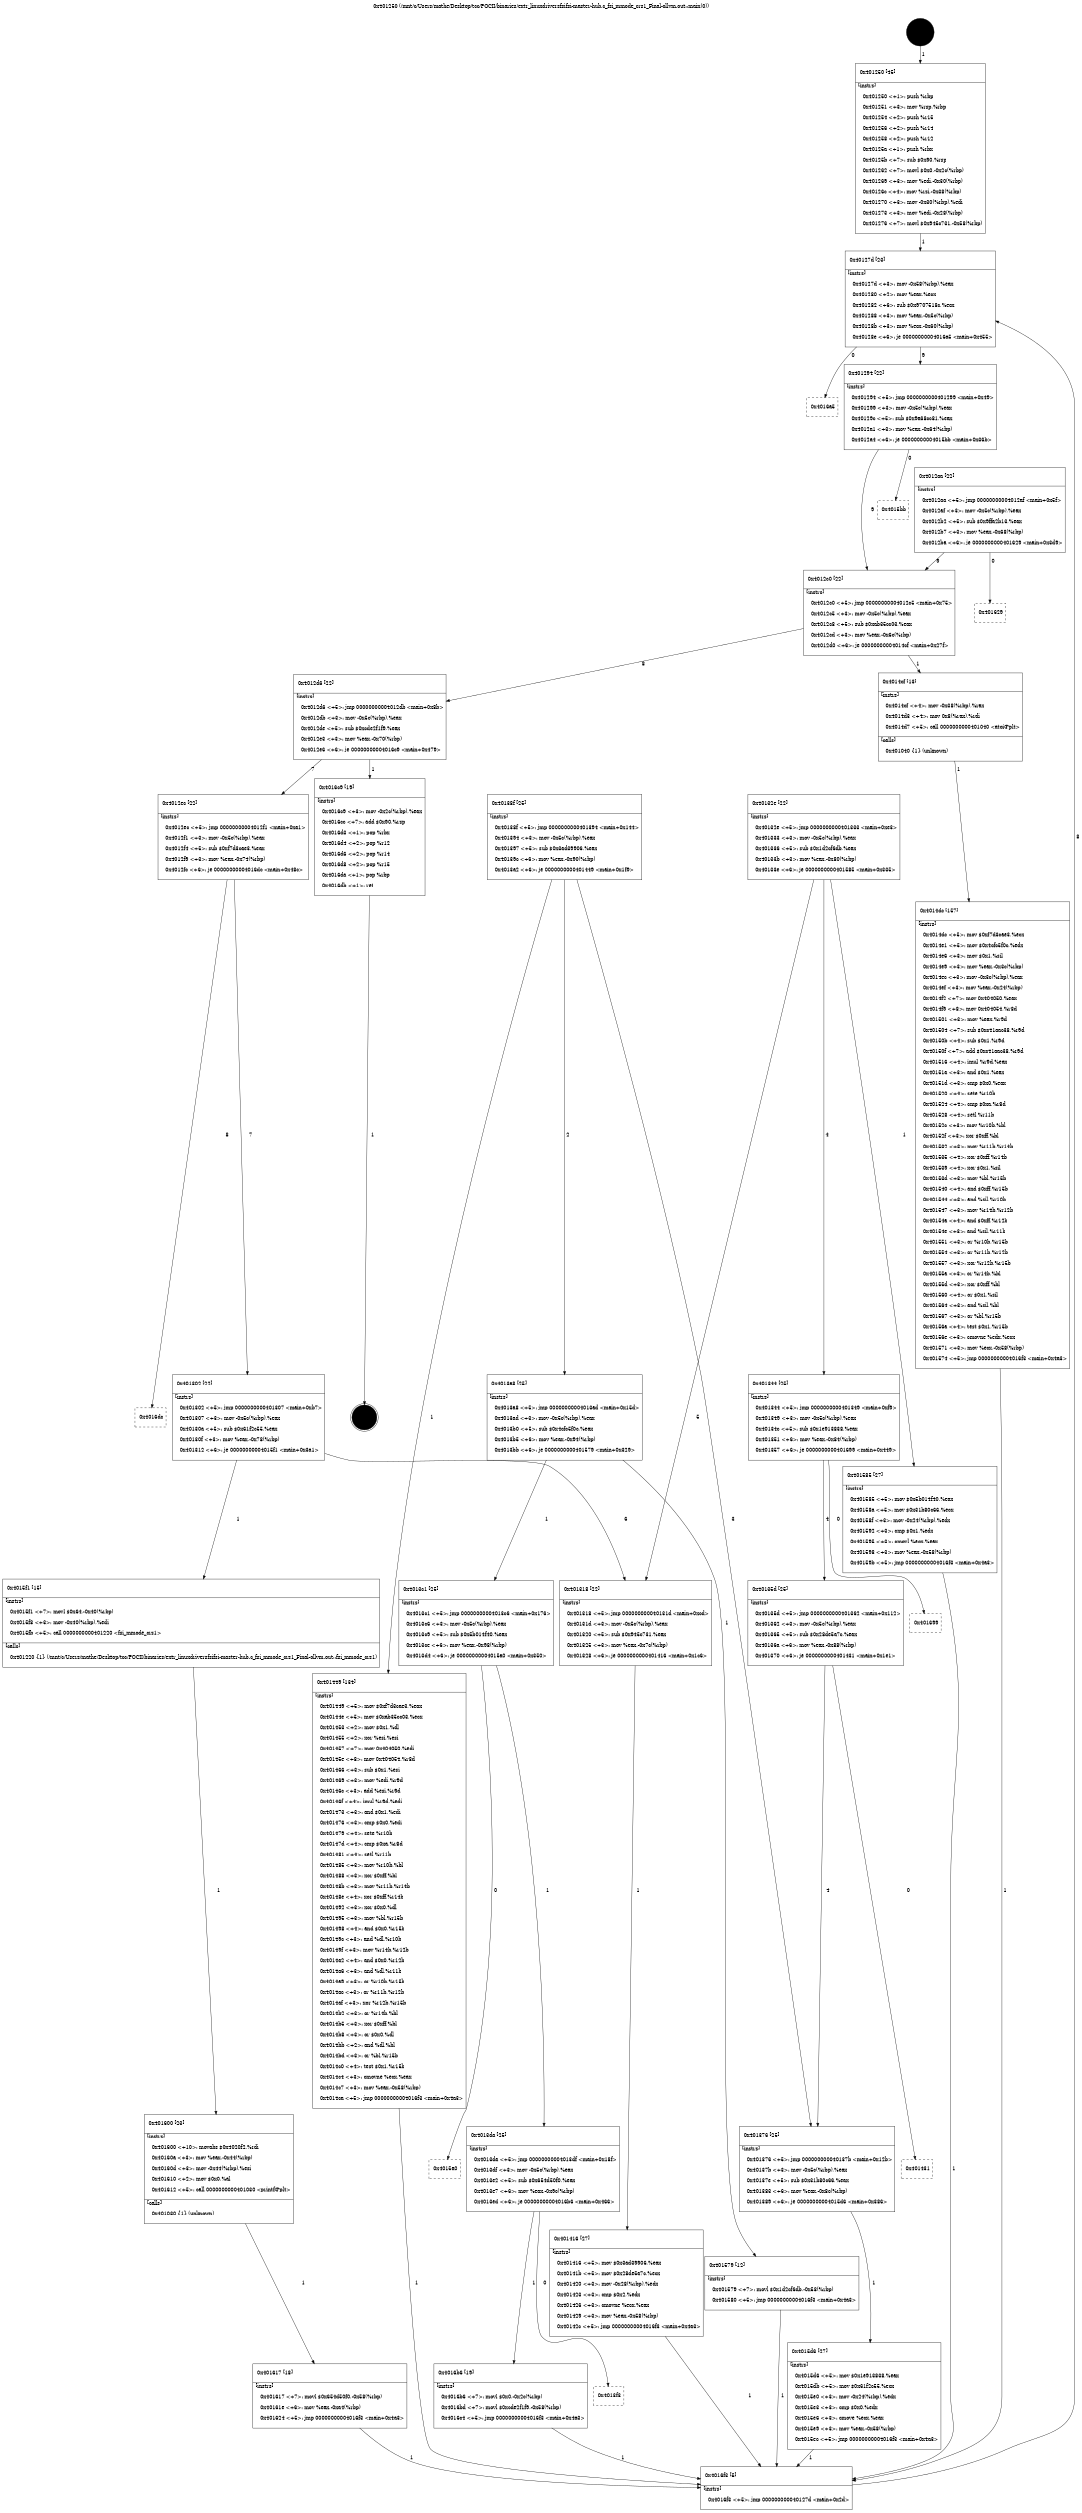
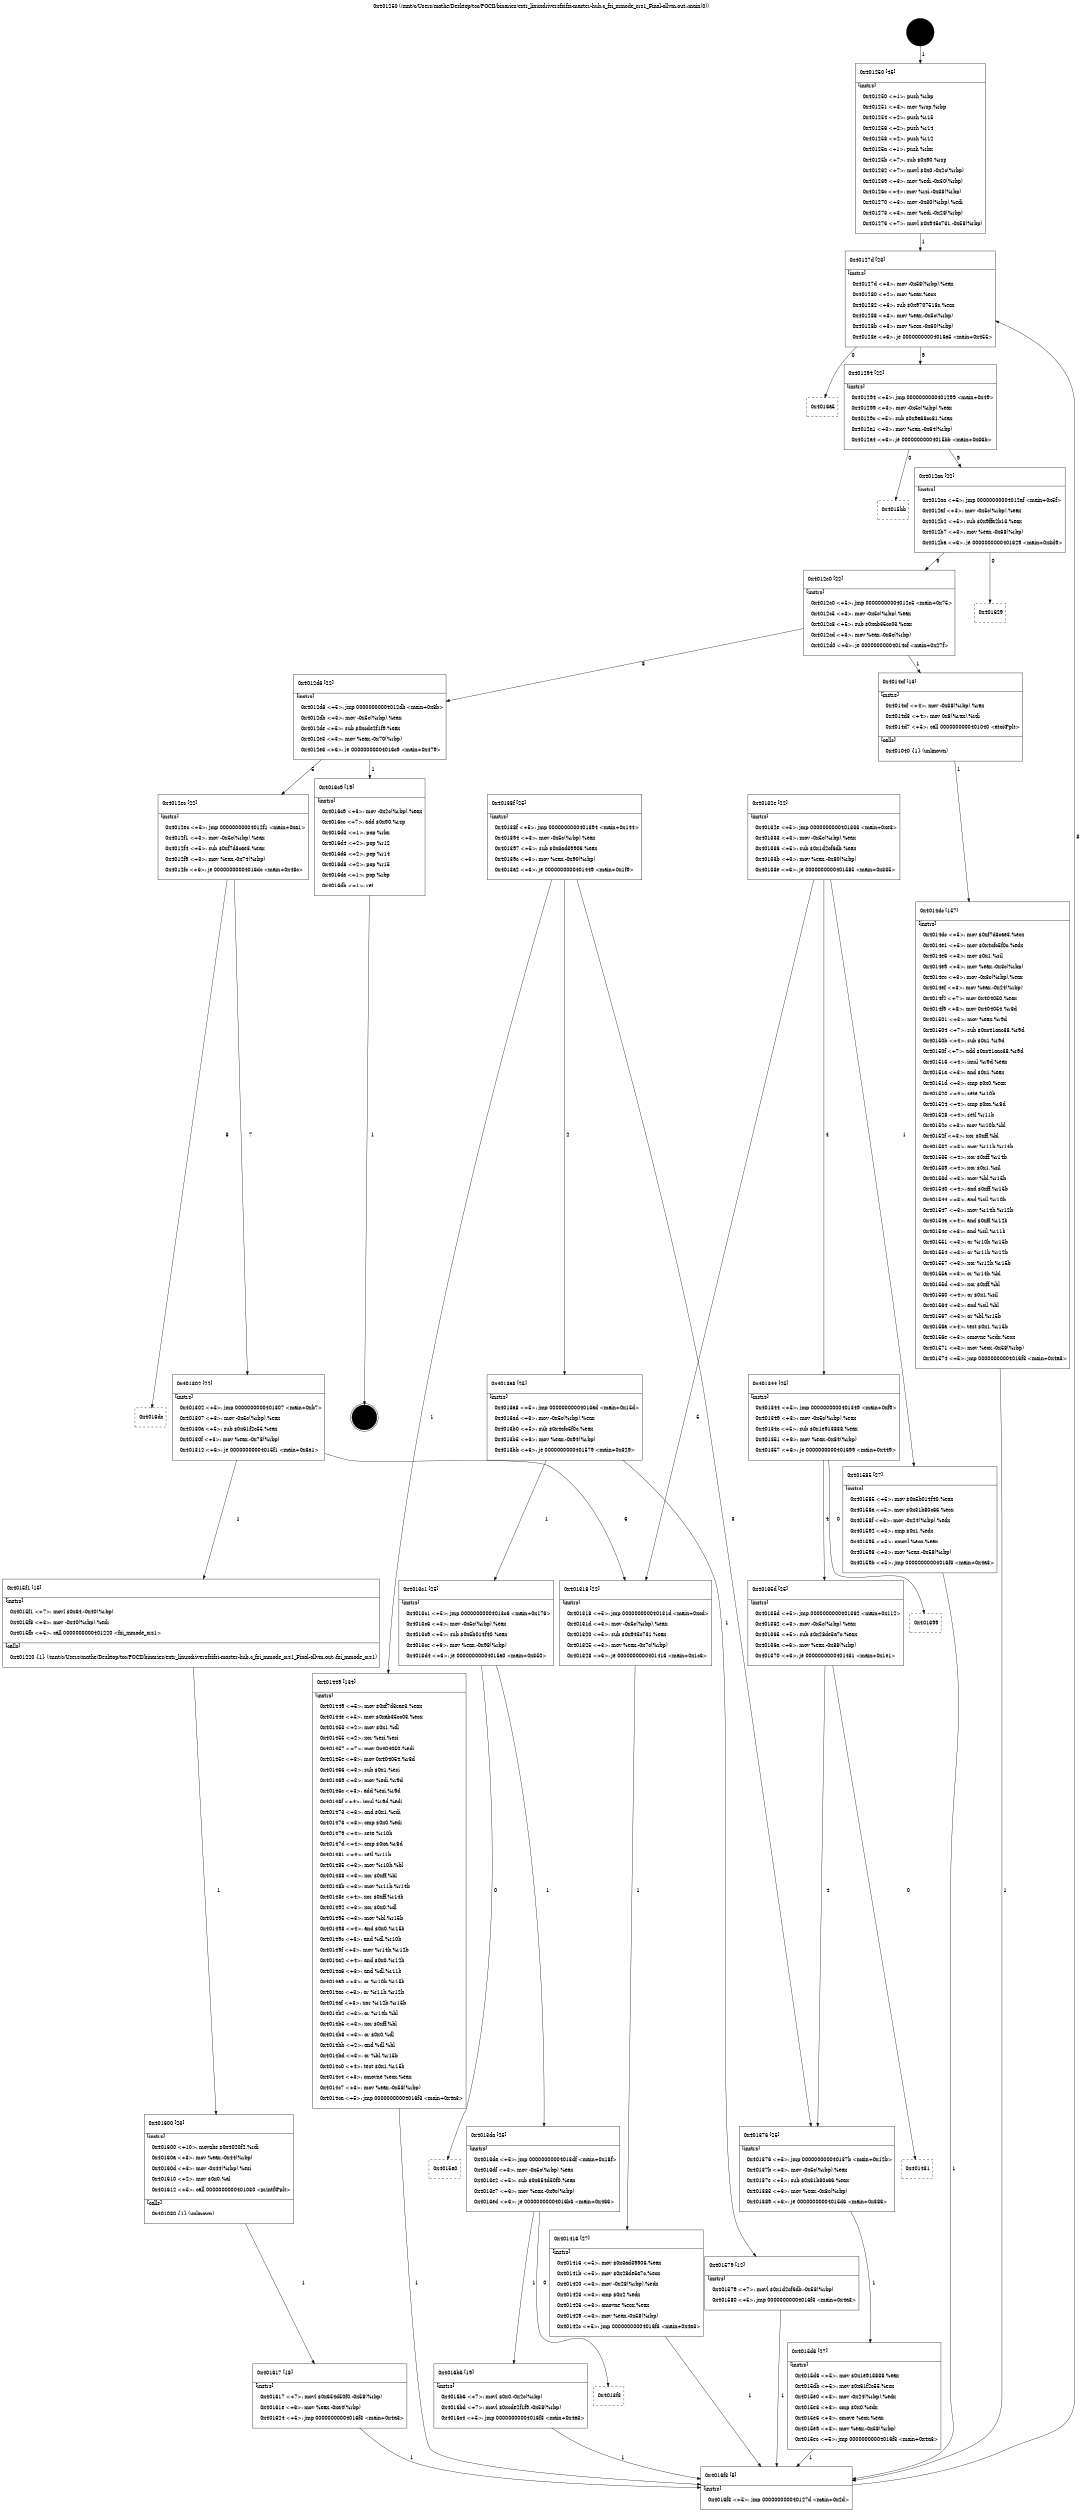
(862, 507) -> (954, 457)
(312, 770) -> (312, 770)
